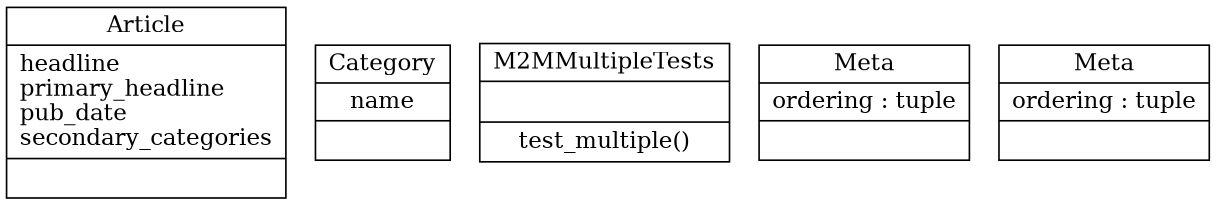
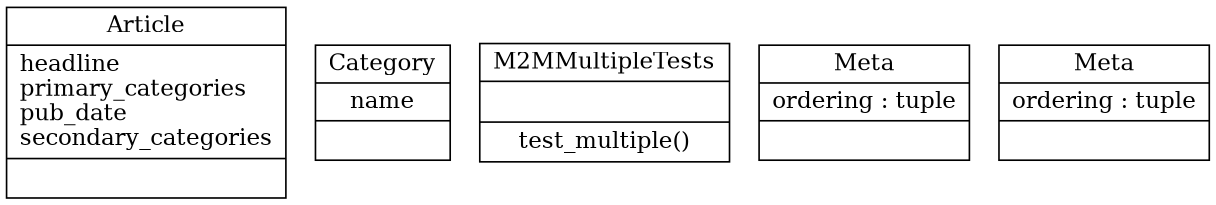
(122, 89) -> (134, 89)
